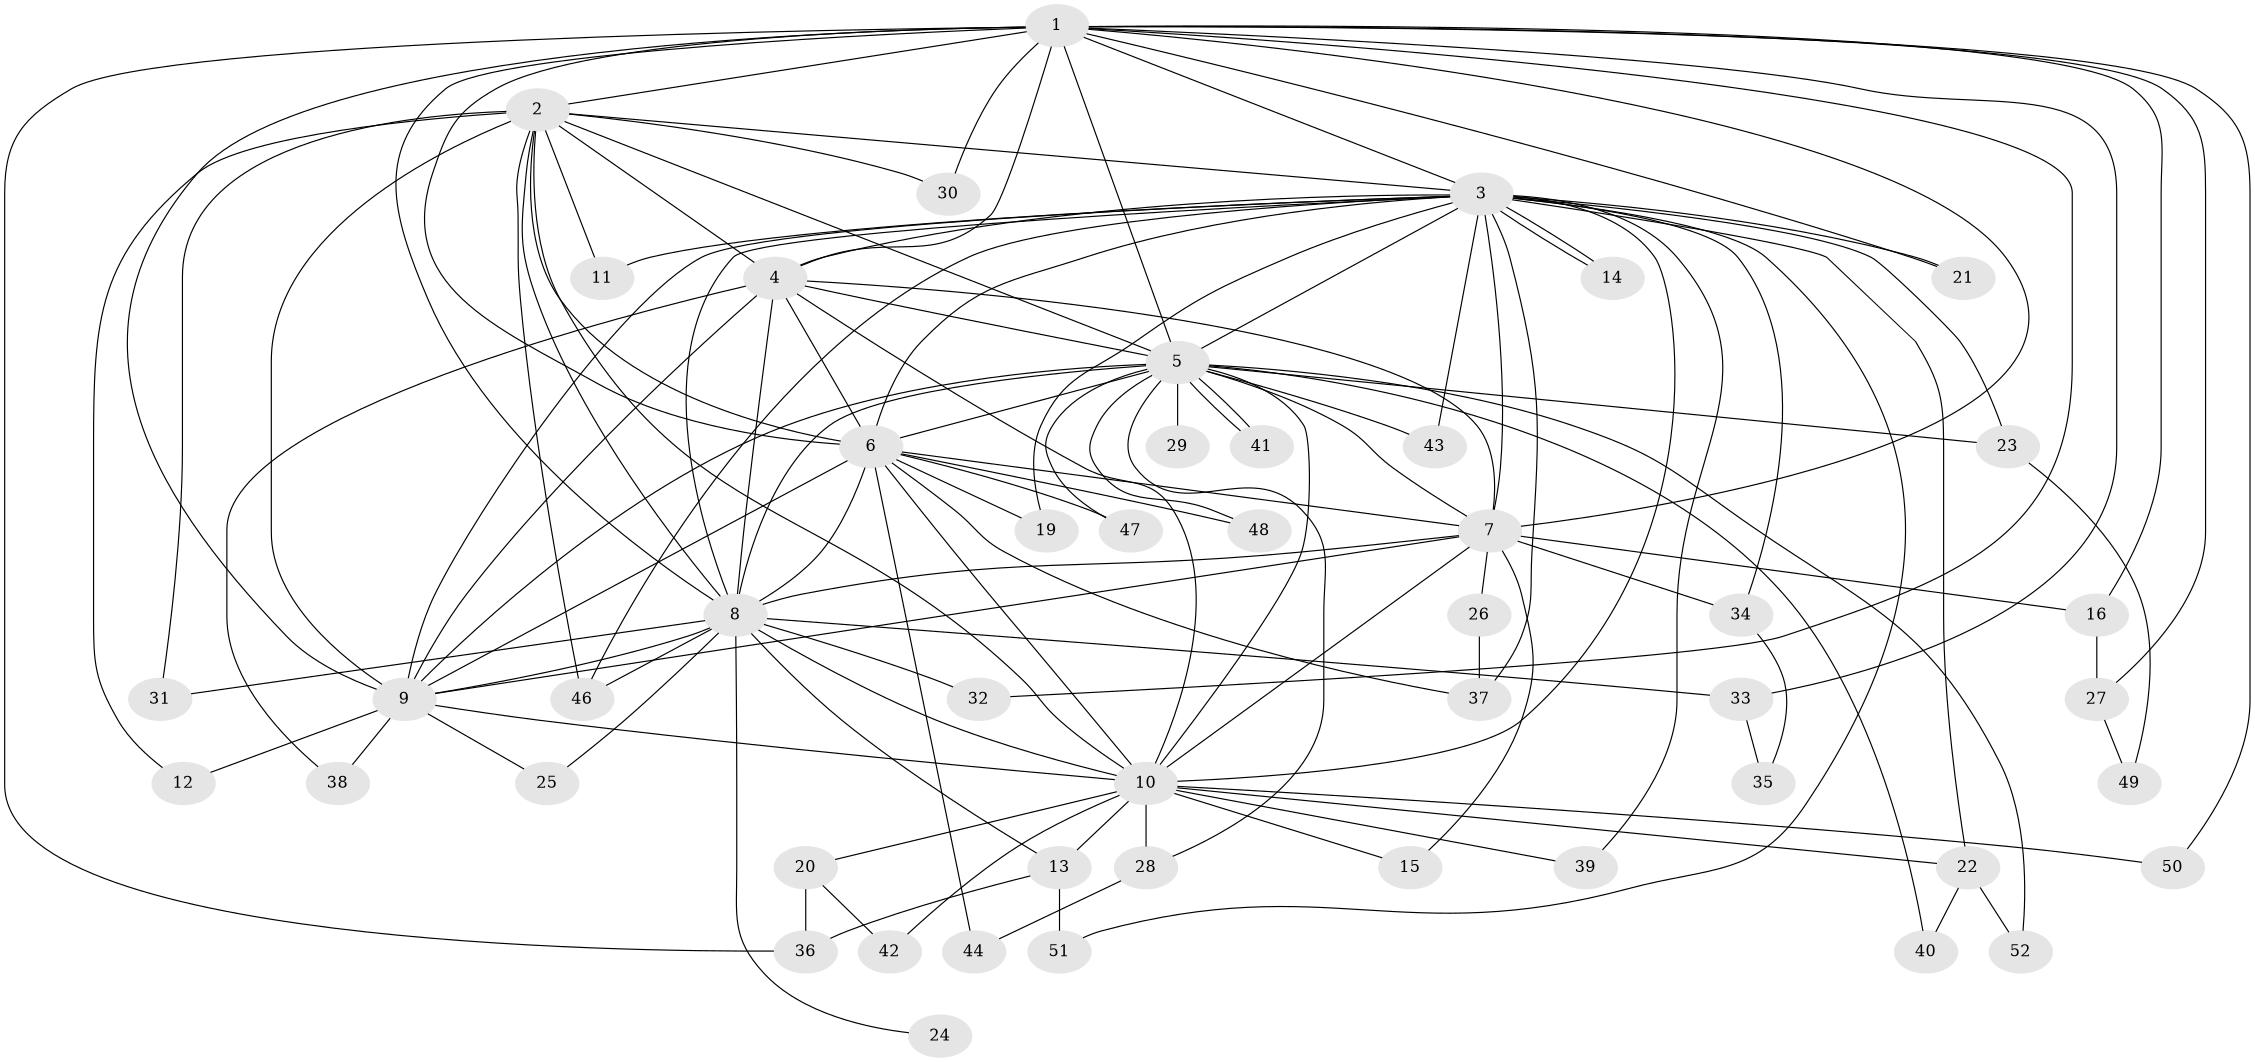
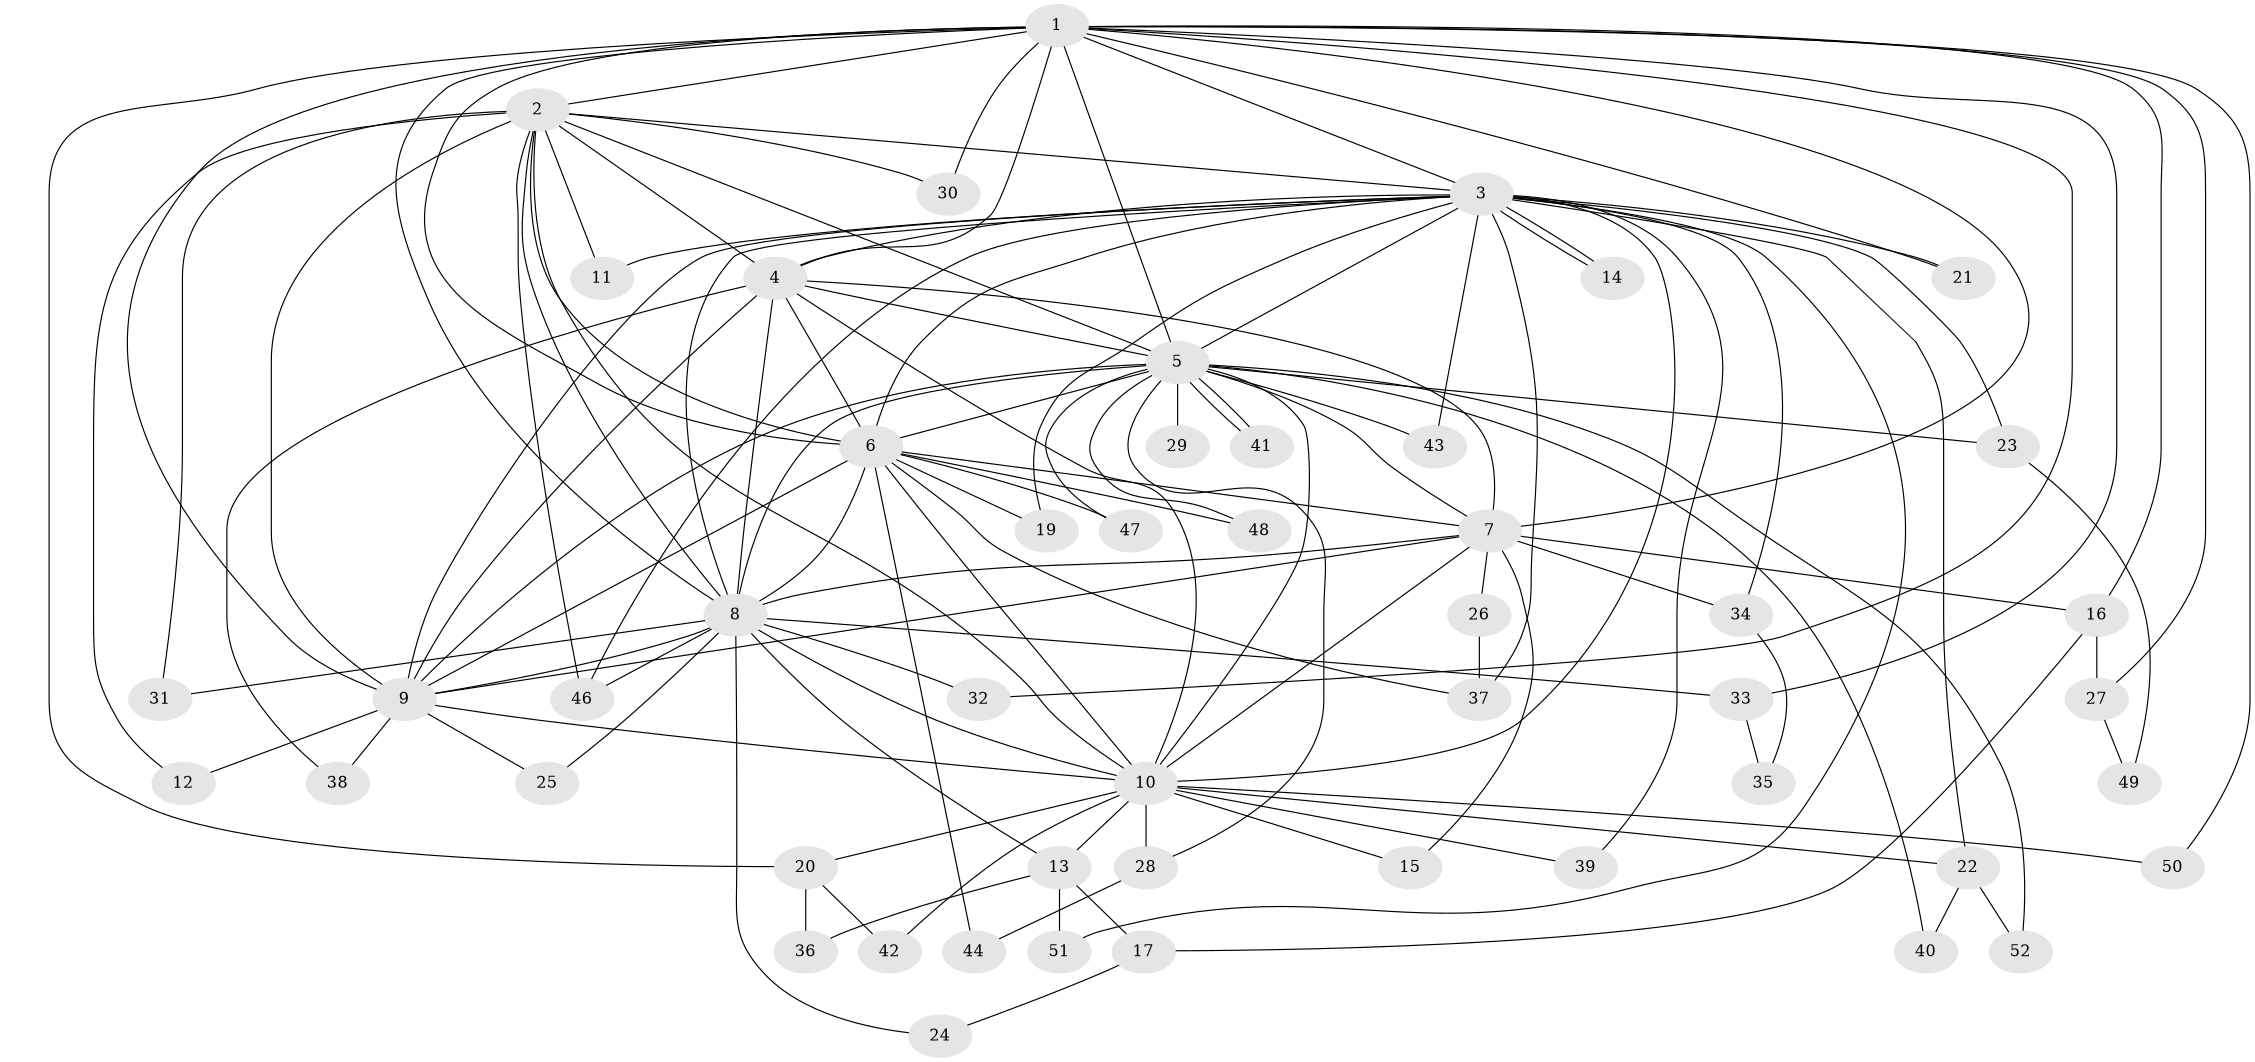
(5, 353) -> (49, 326)
(1501, 362) -> none
none -> (1144, 952)
